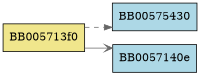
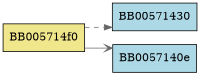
(155, 17) -> (155, 17)
(44, 38) -> (44, 38)
